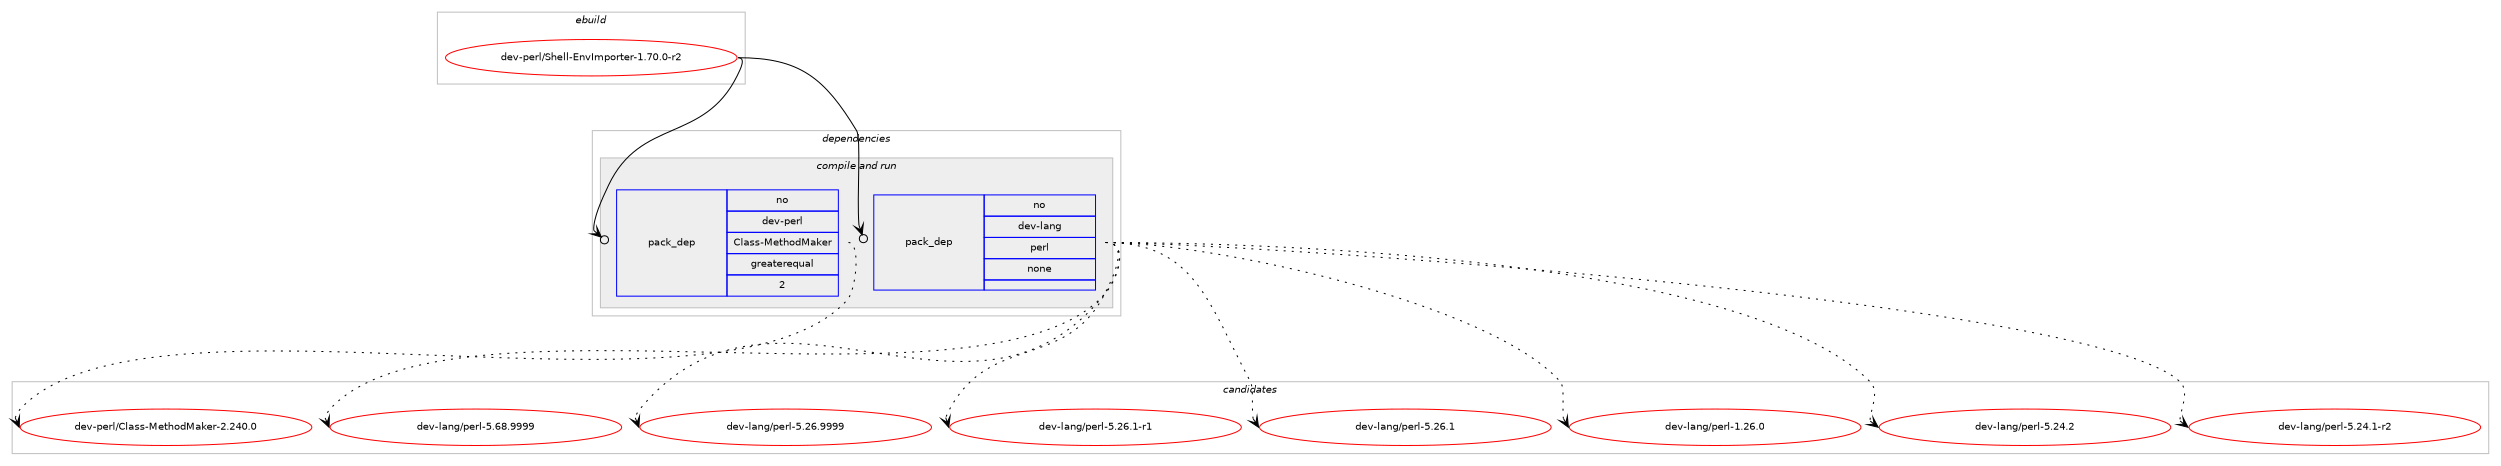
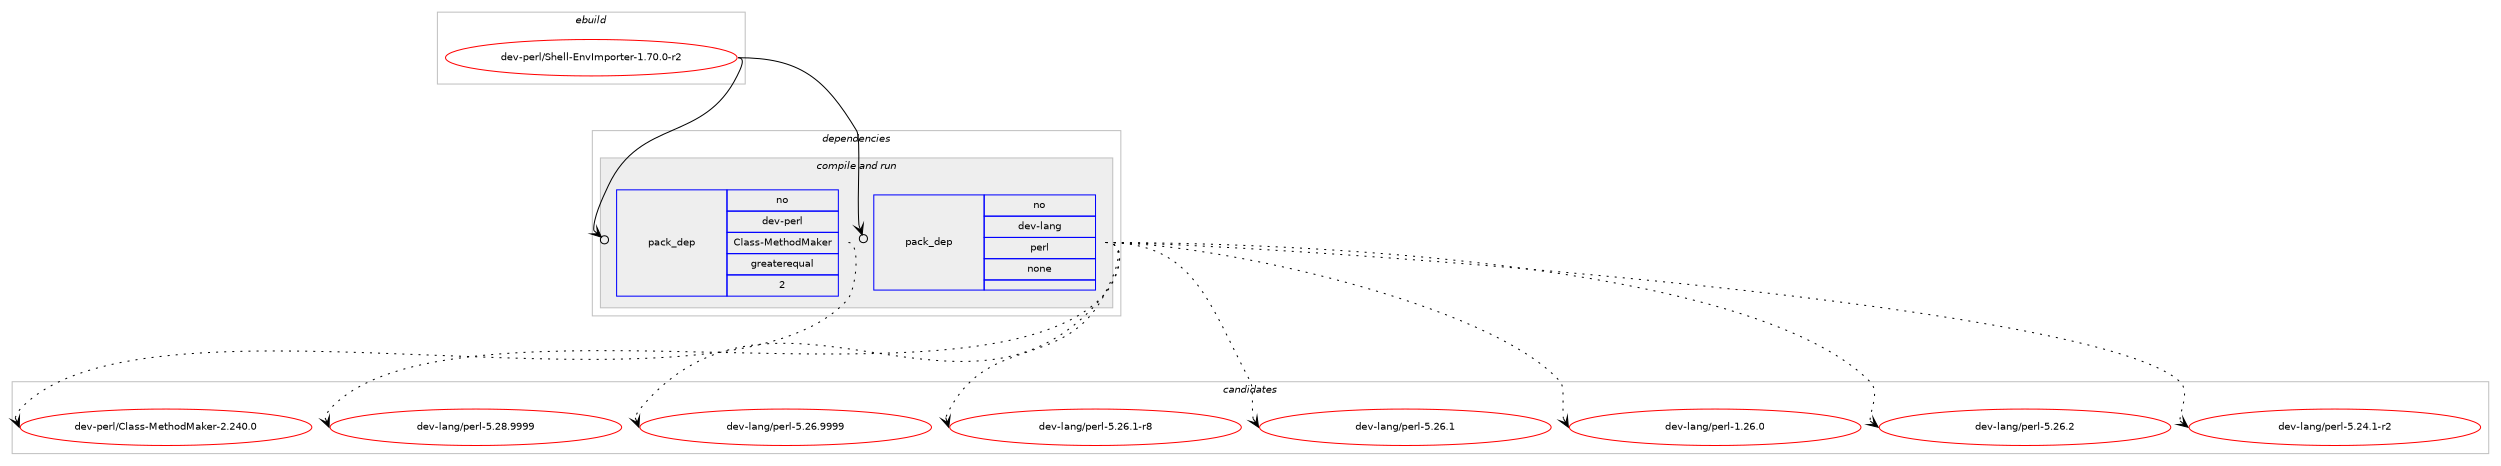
(476, 427) -> (476, 427)
(1096, 427) -> (1096, 427)
(2025, 427) -> (2025, 427)
